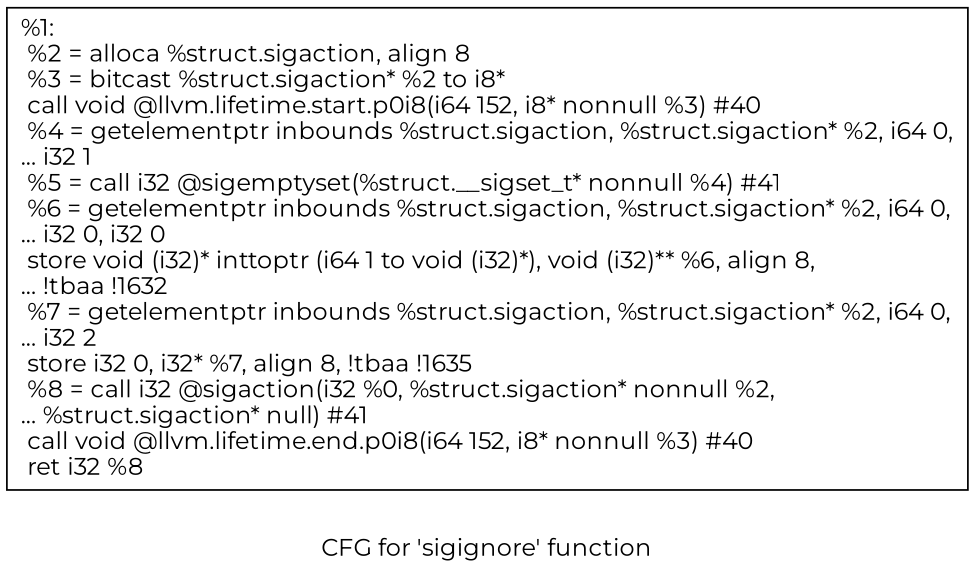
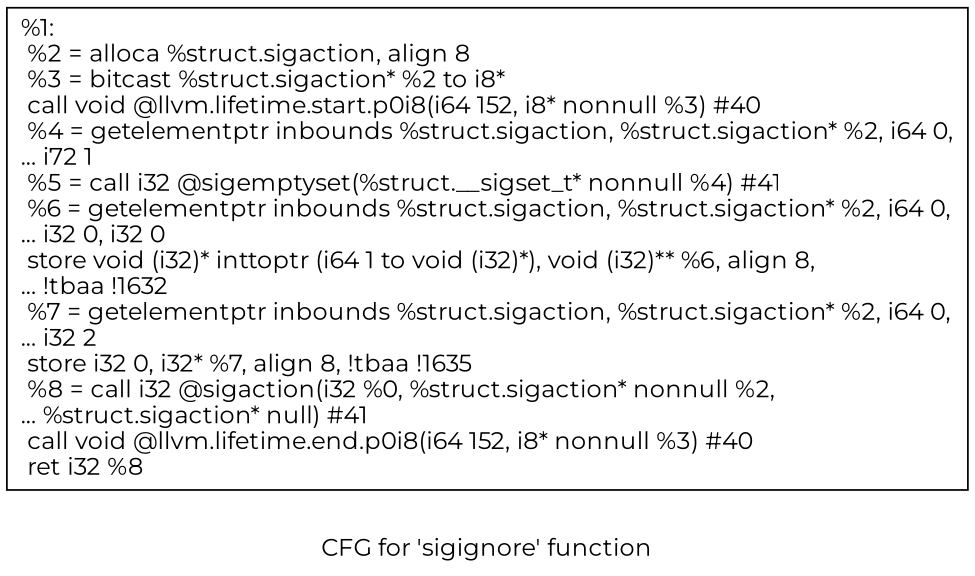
(57, 158) -> (58, 158)
